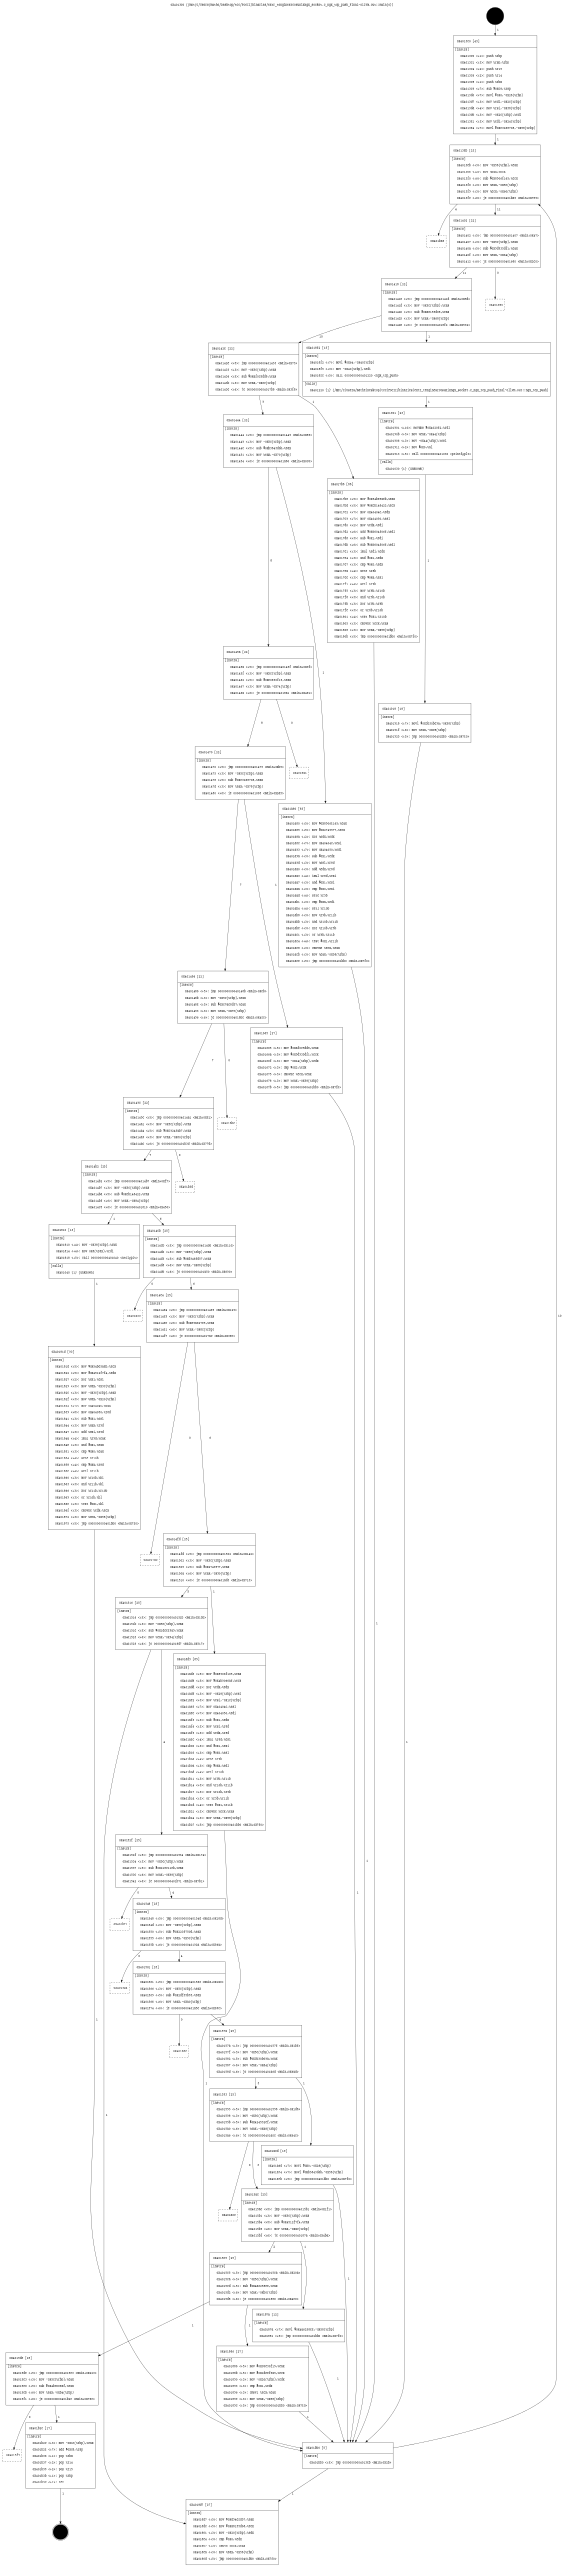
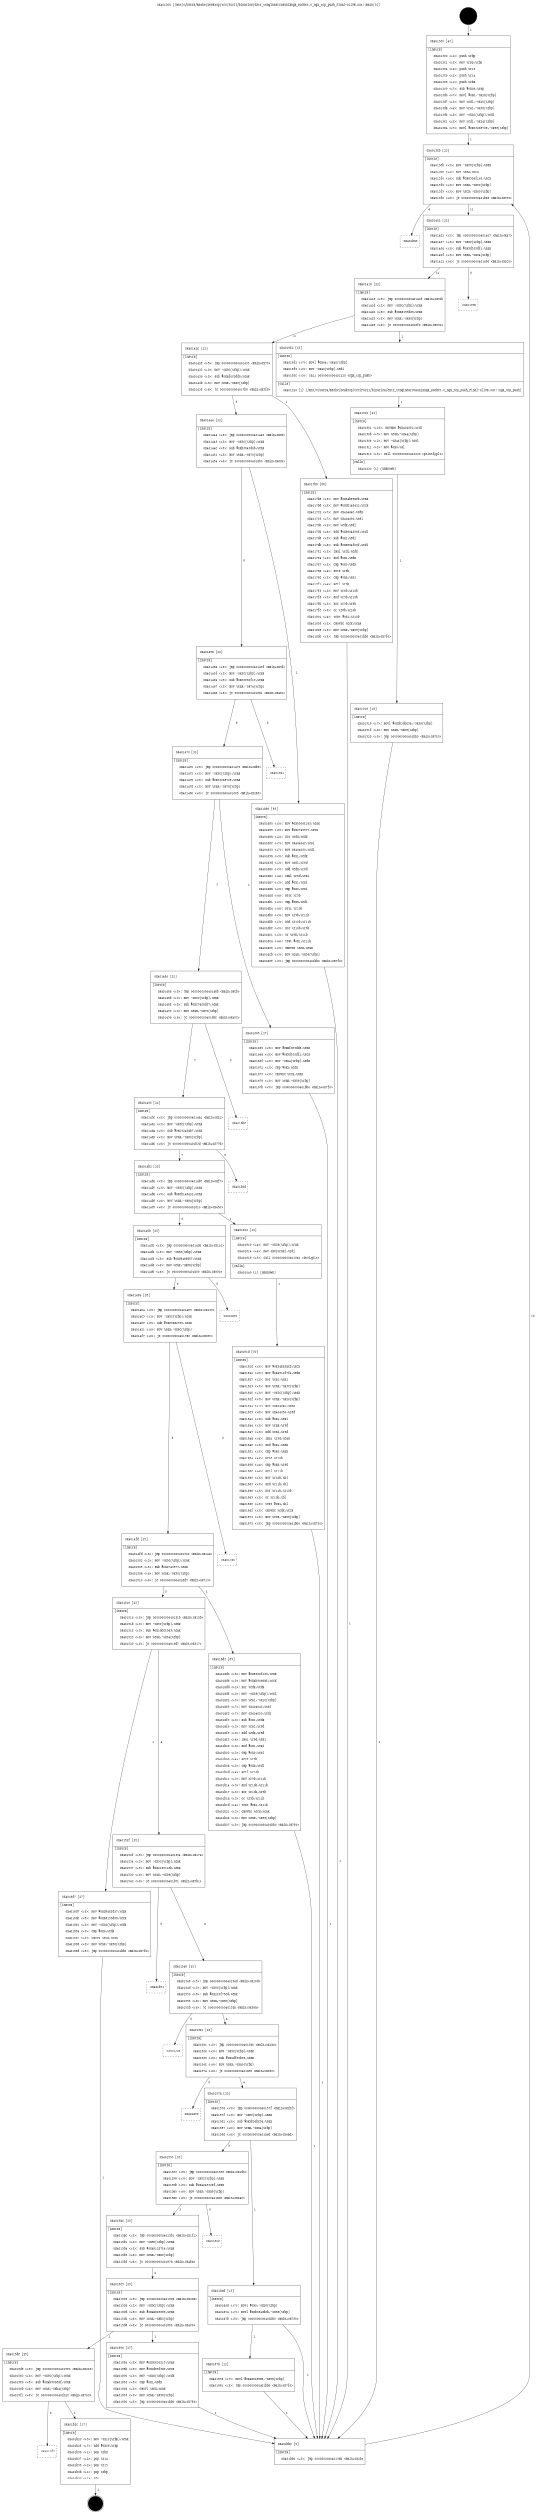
(307, 2274) -> (251, 2341)
(304, 2484) -> (101, 2269)
